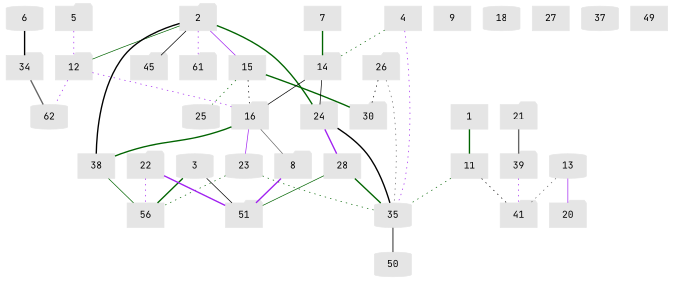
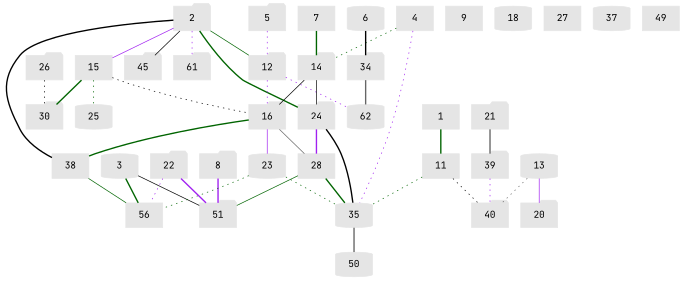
(396, 141) -> none
(272, 142) -> (292, 142)
(519, 215) -> (490, 215)
